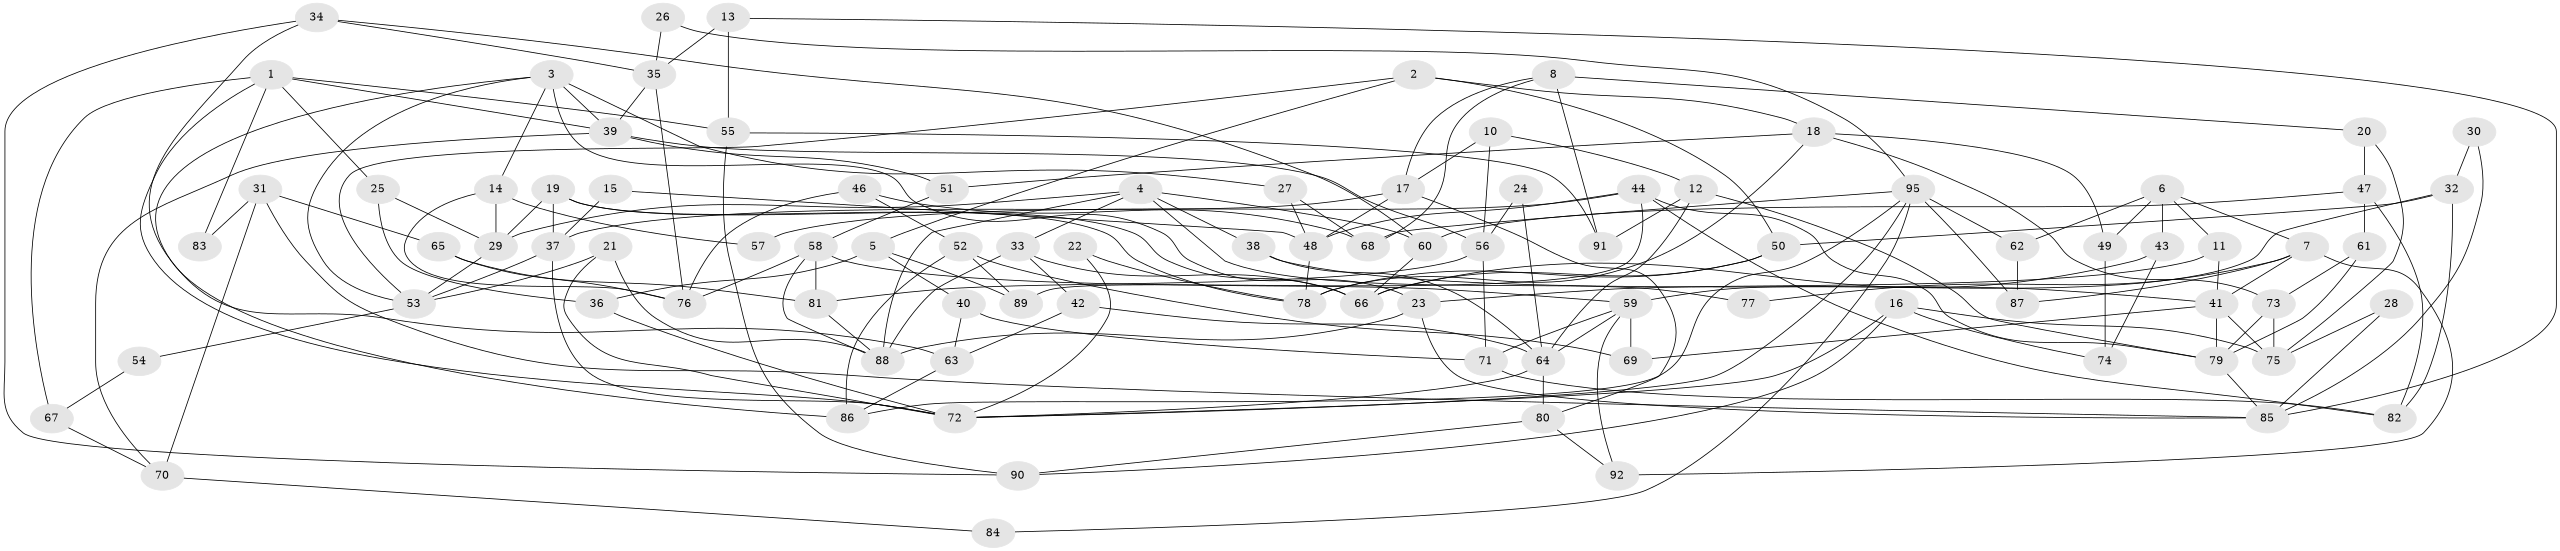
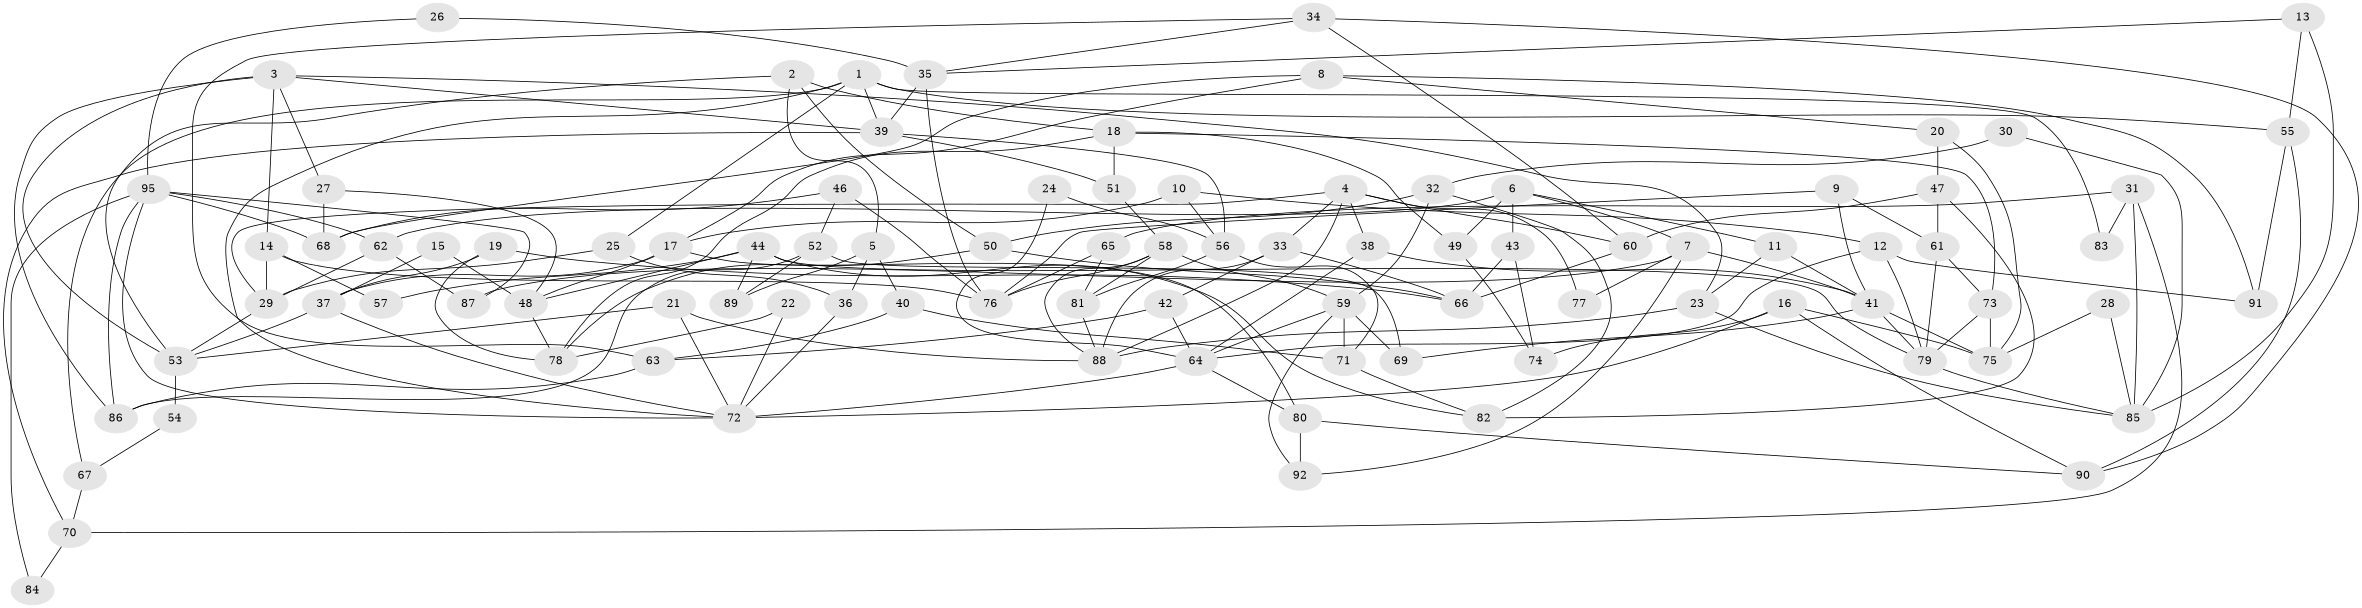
none -> (1837, 189)
(525, 218) -> (330, 272)
